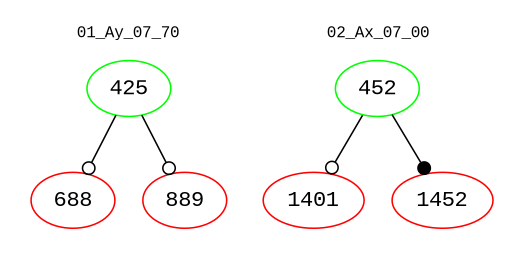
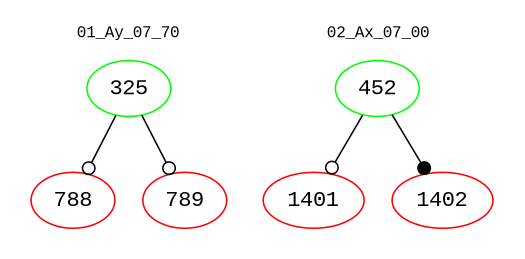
(129, 89) -> (129, 89)
(73, 200) -> (73, 200)
(185, 200) -> (185, 200)
(443, 200) -> (443, 200)
